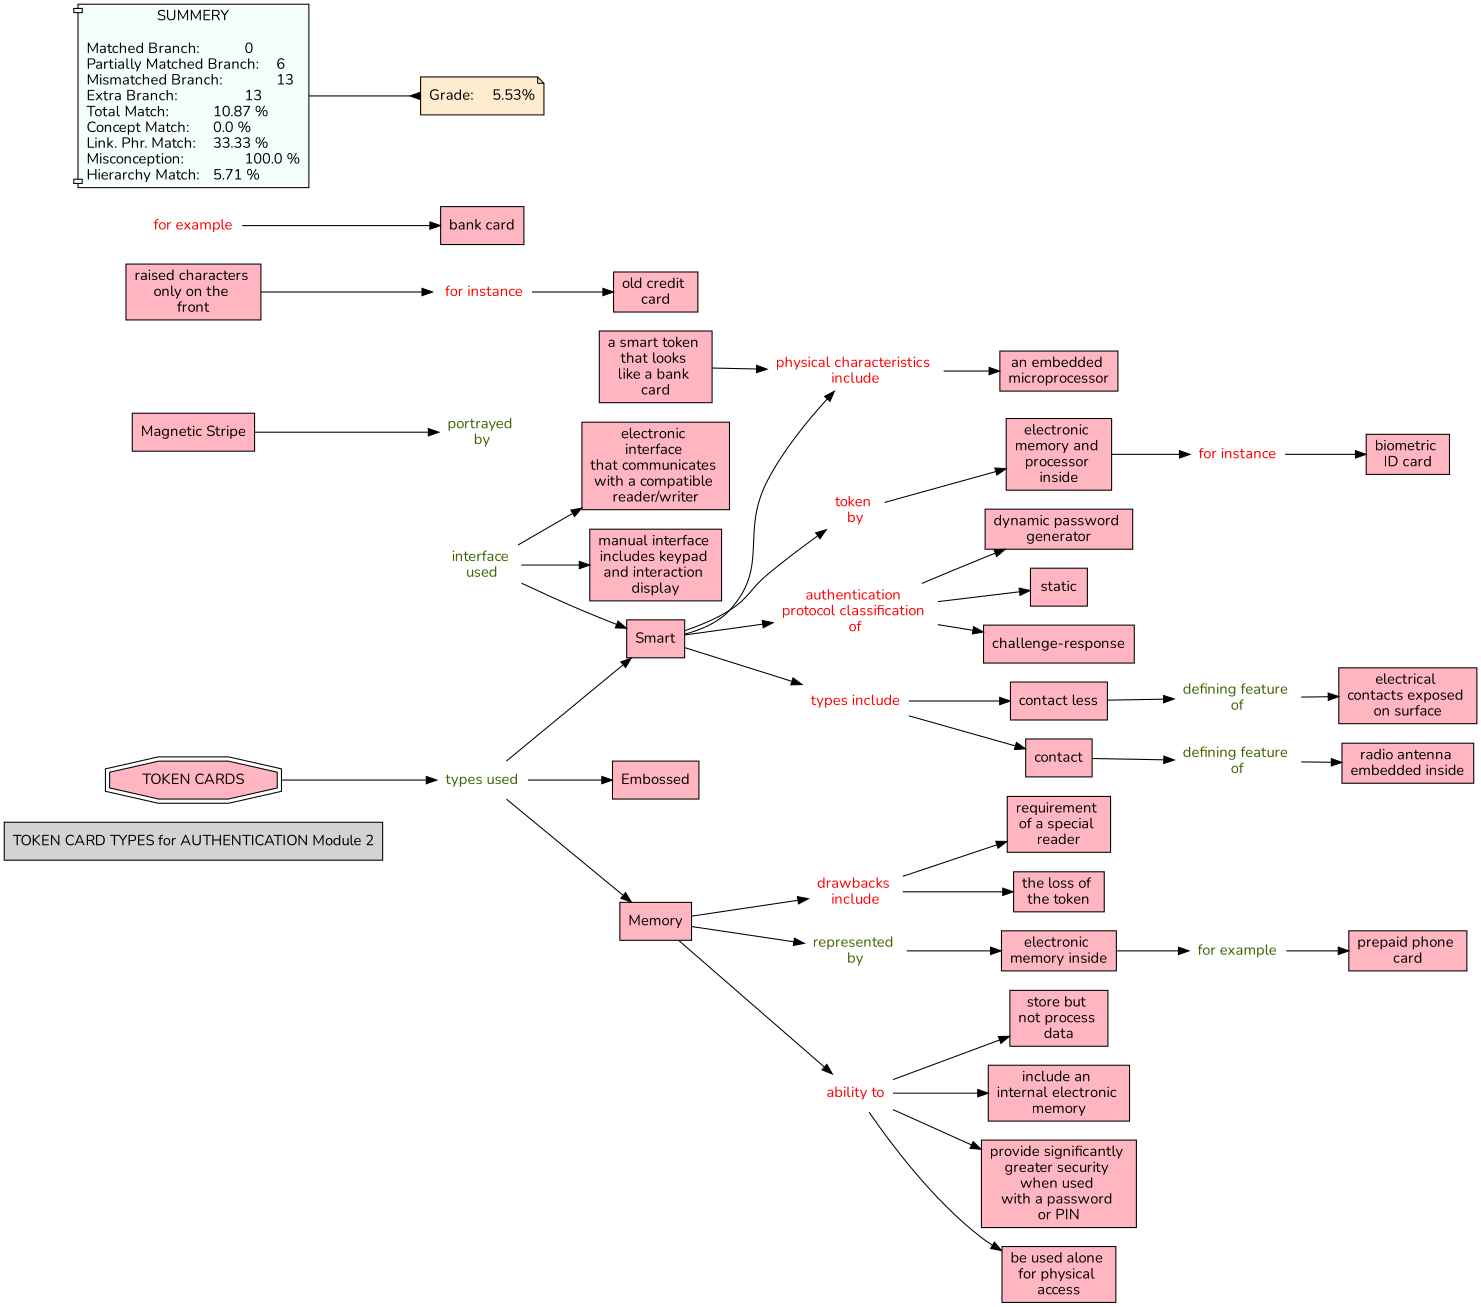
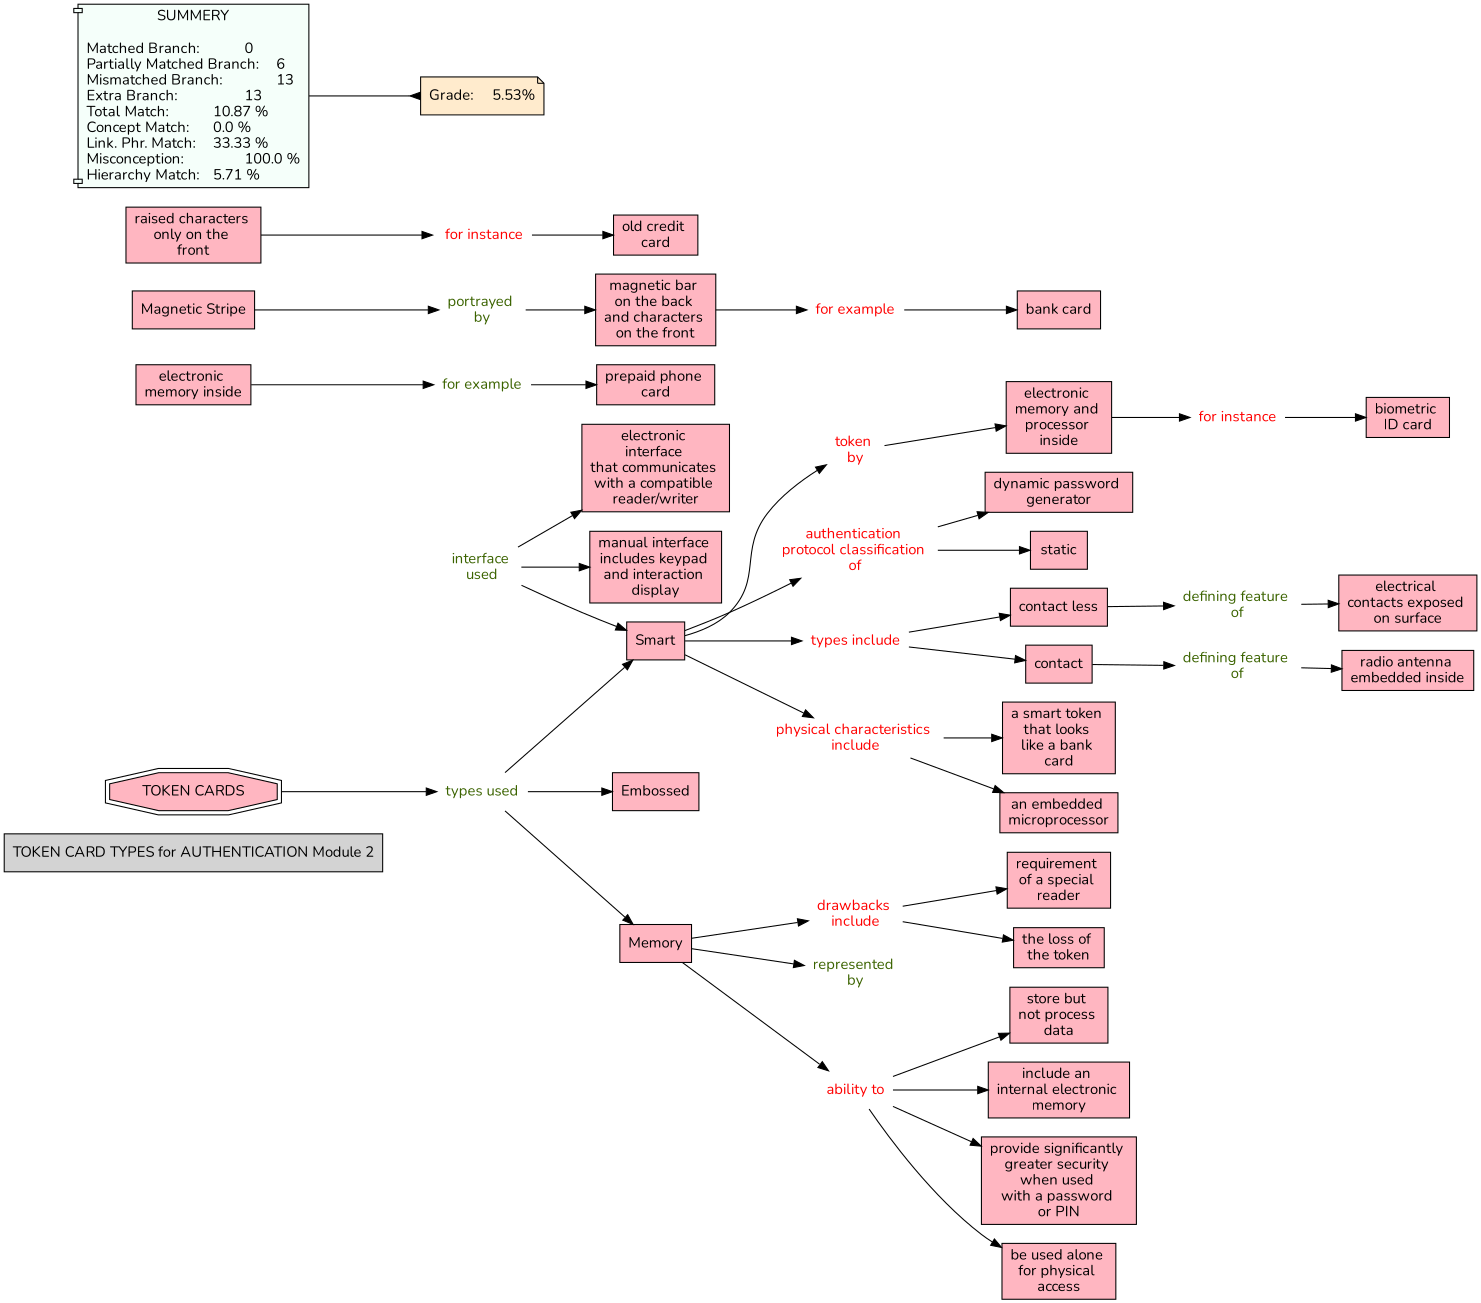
none -> (656, 310)
(734, 369) -> (968, 738)
(1059, 644) -> none
(949, 951) -> none
